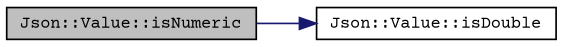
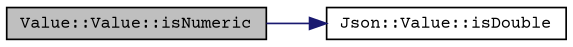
(131, 23) -> (137, 23)
